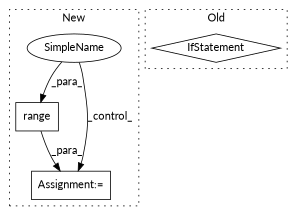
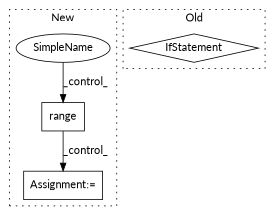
(67, 82) -> (86, 82)
(87, 113) -> none
(67, 151) -> (86, 151)
